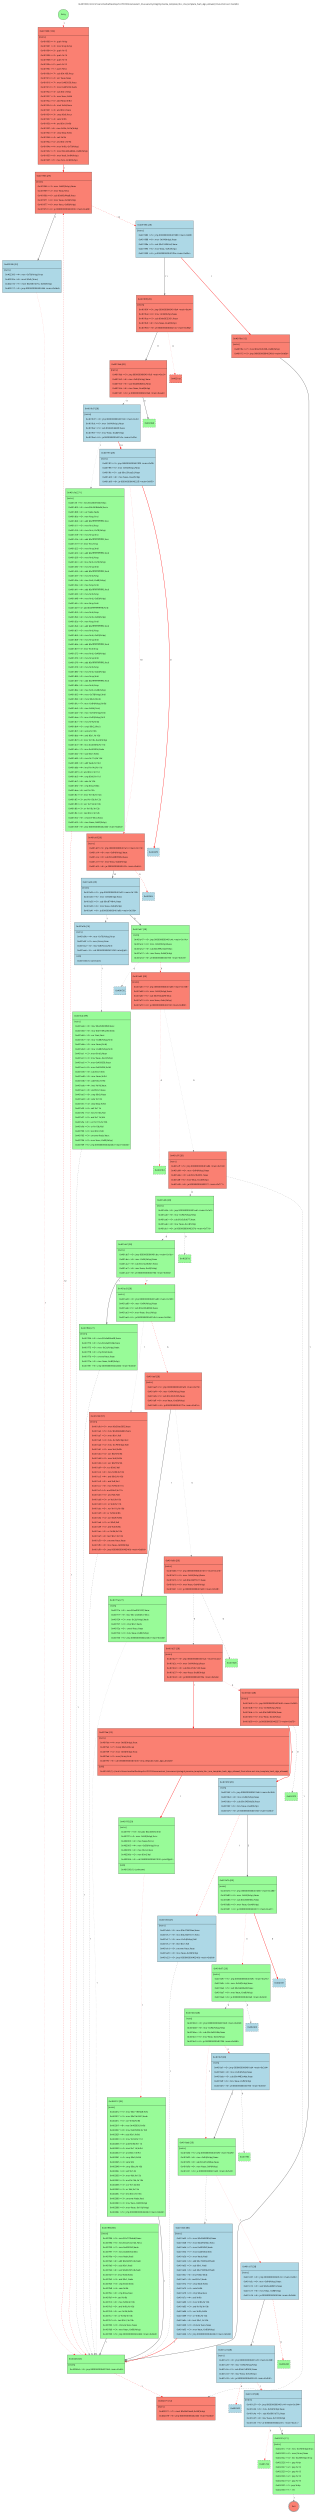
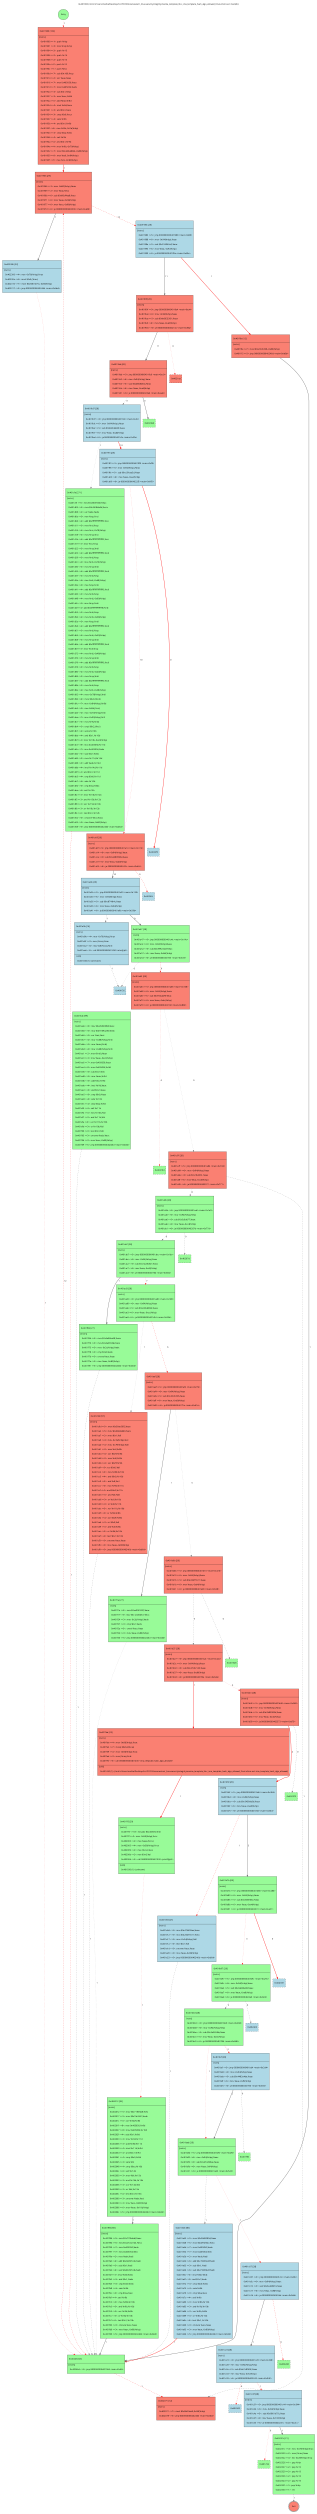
(102, 988) -> (114, 975)
(163, 2298) -> (133, 2219)
